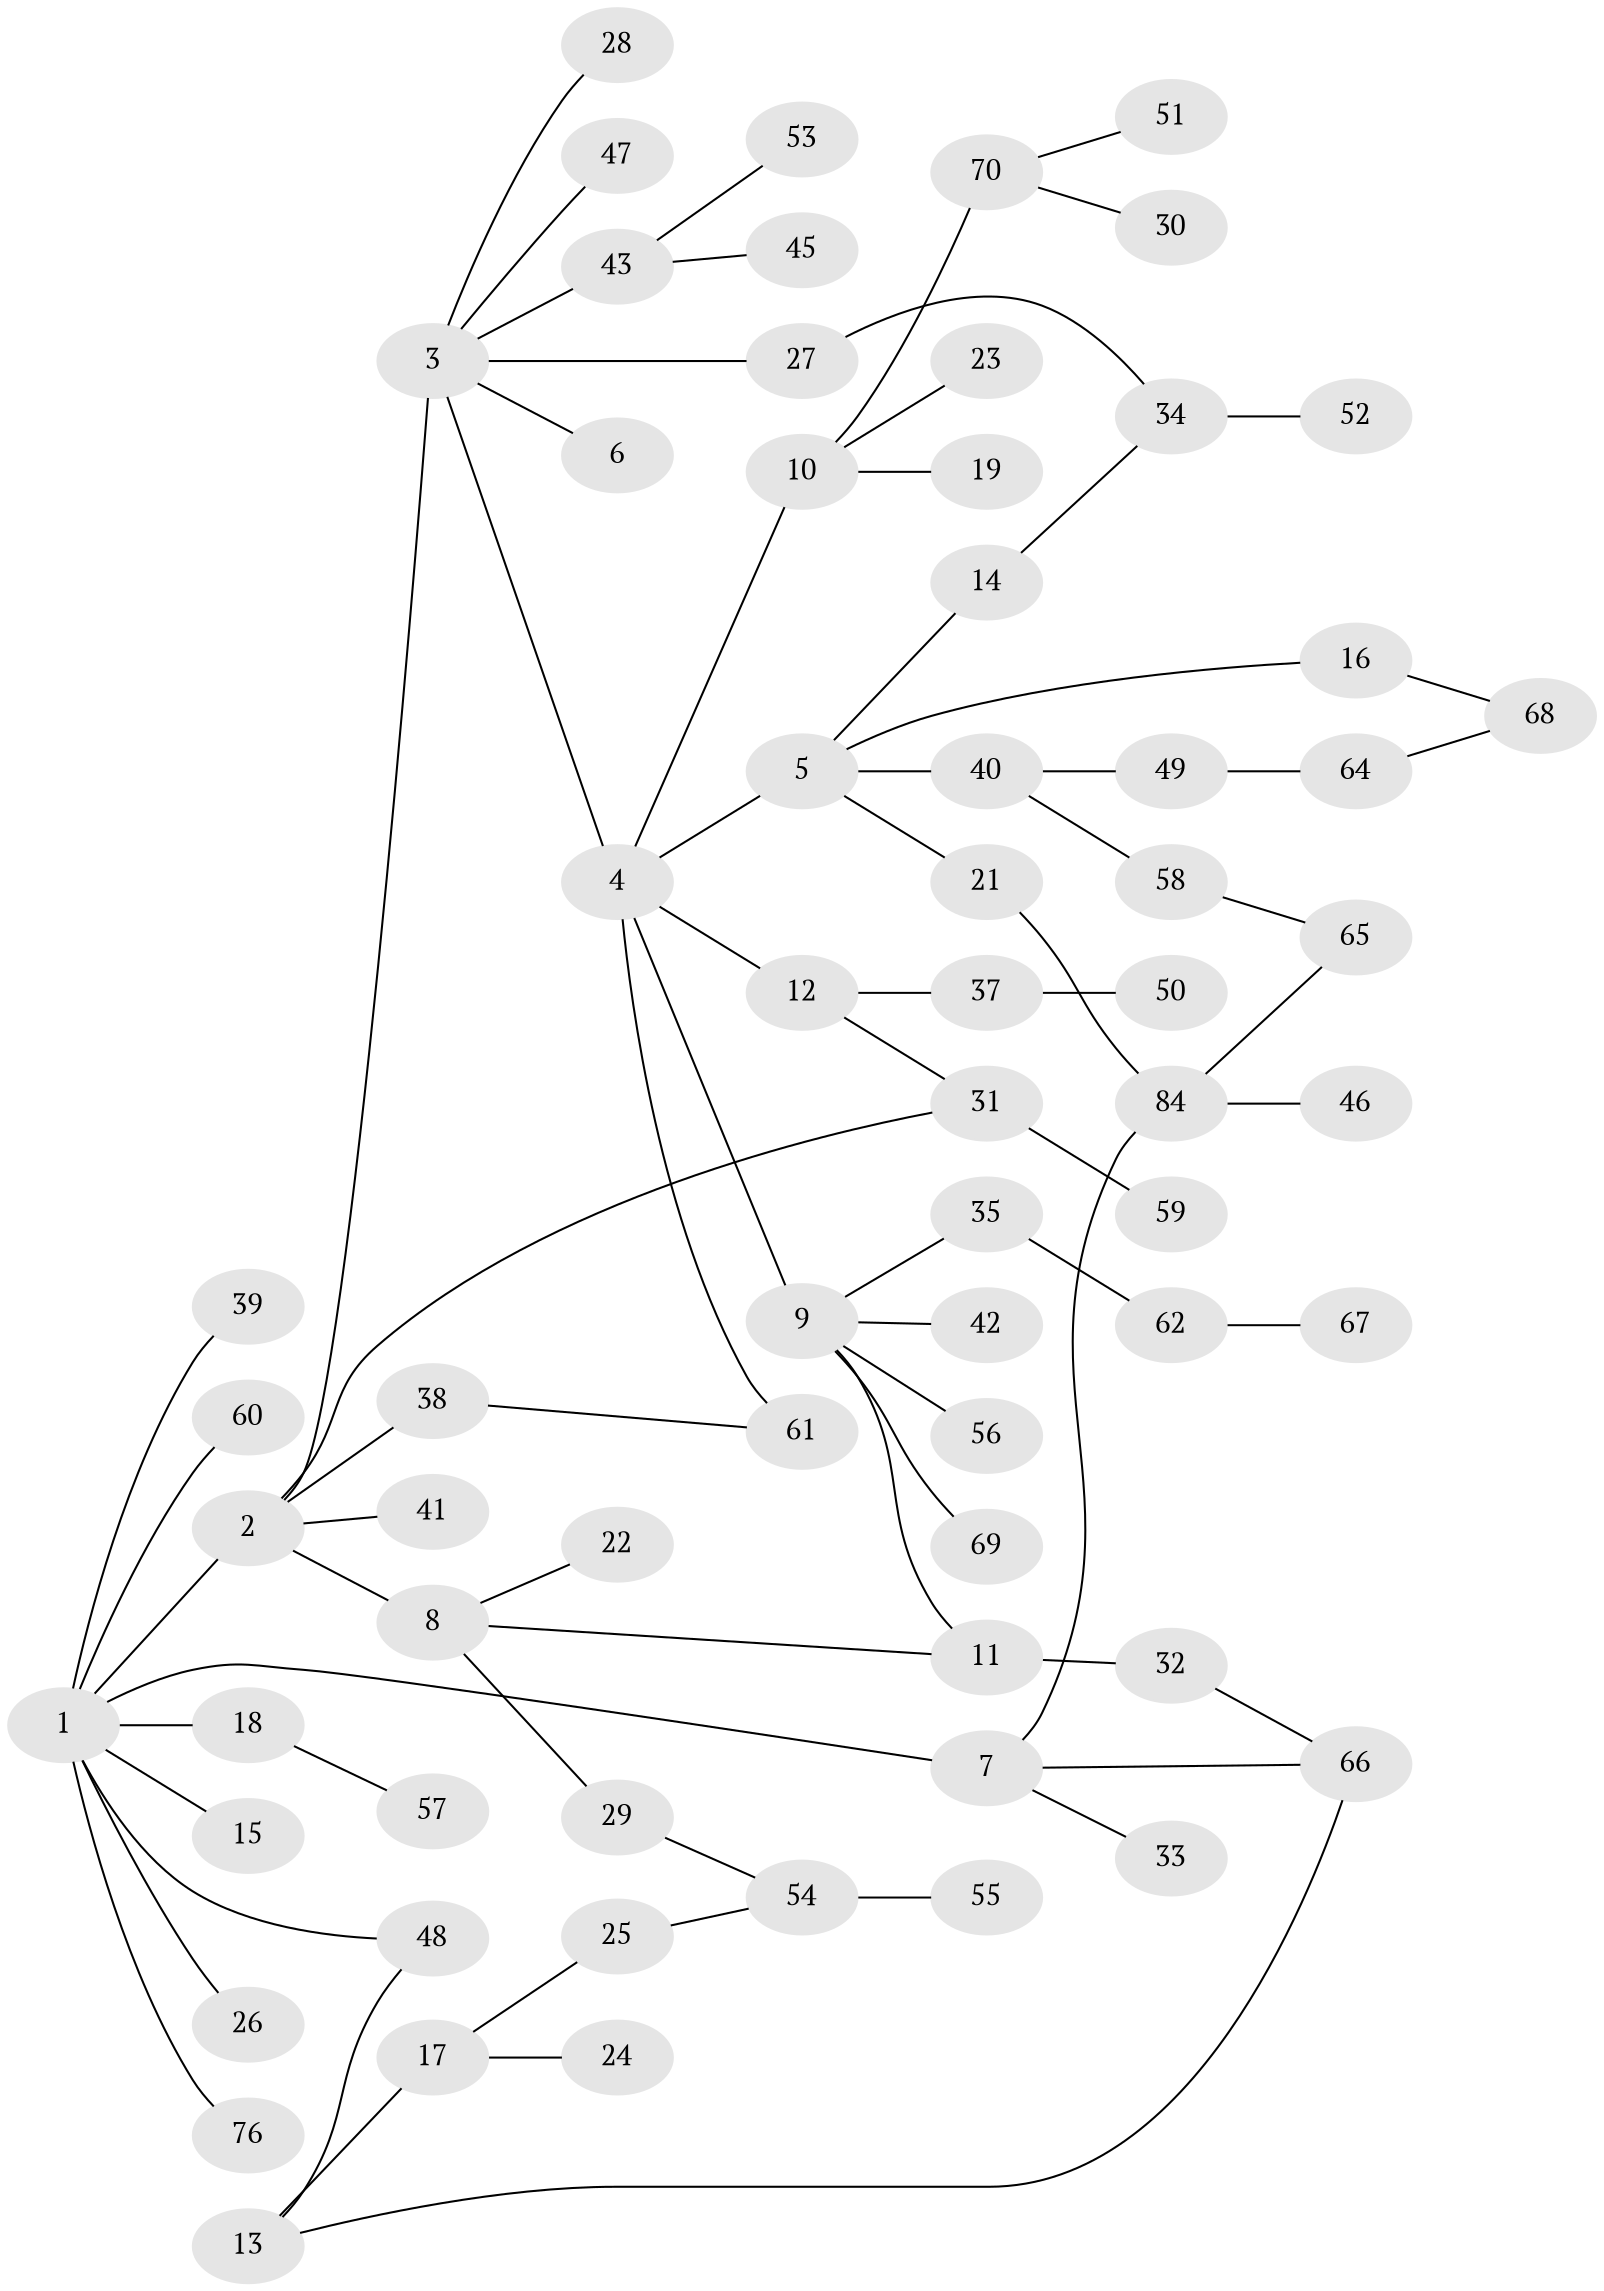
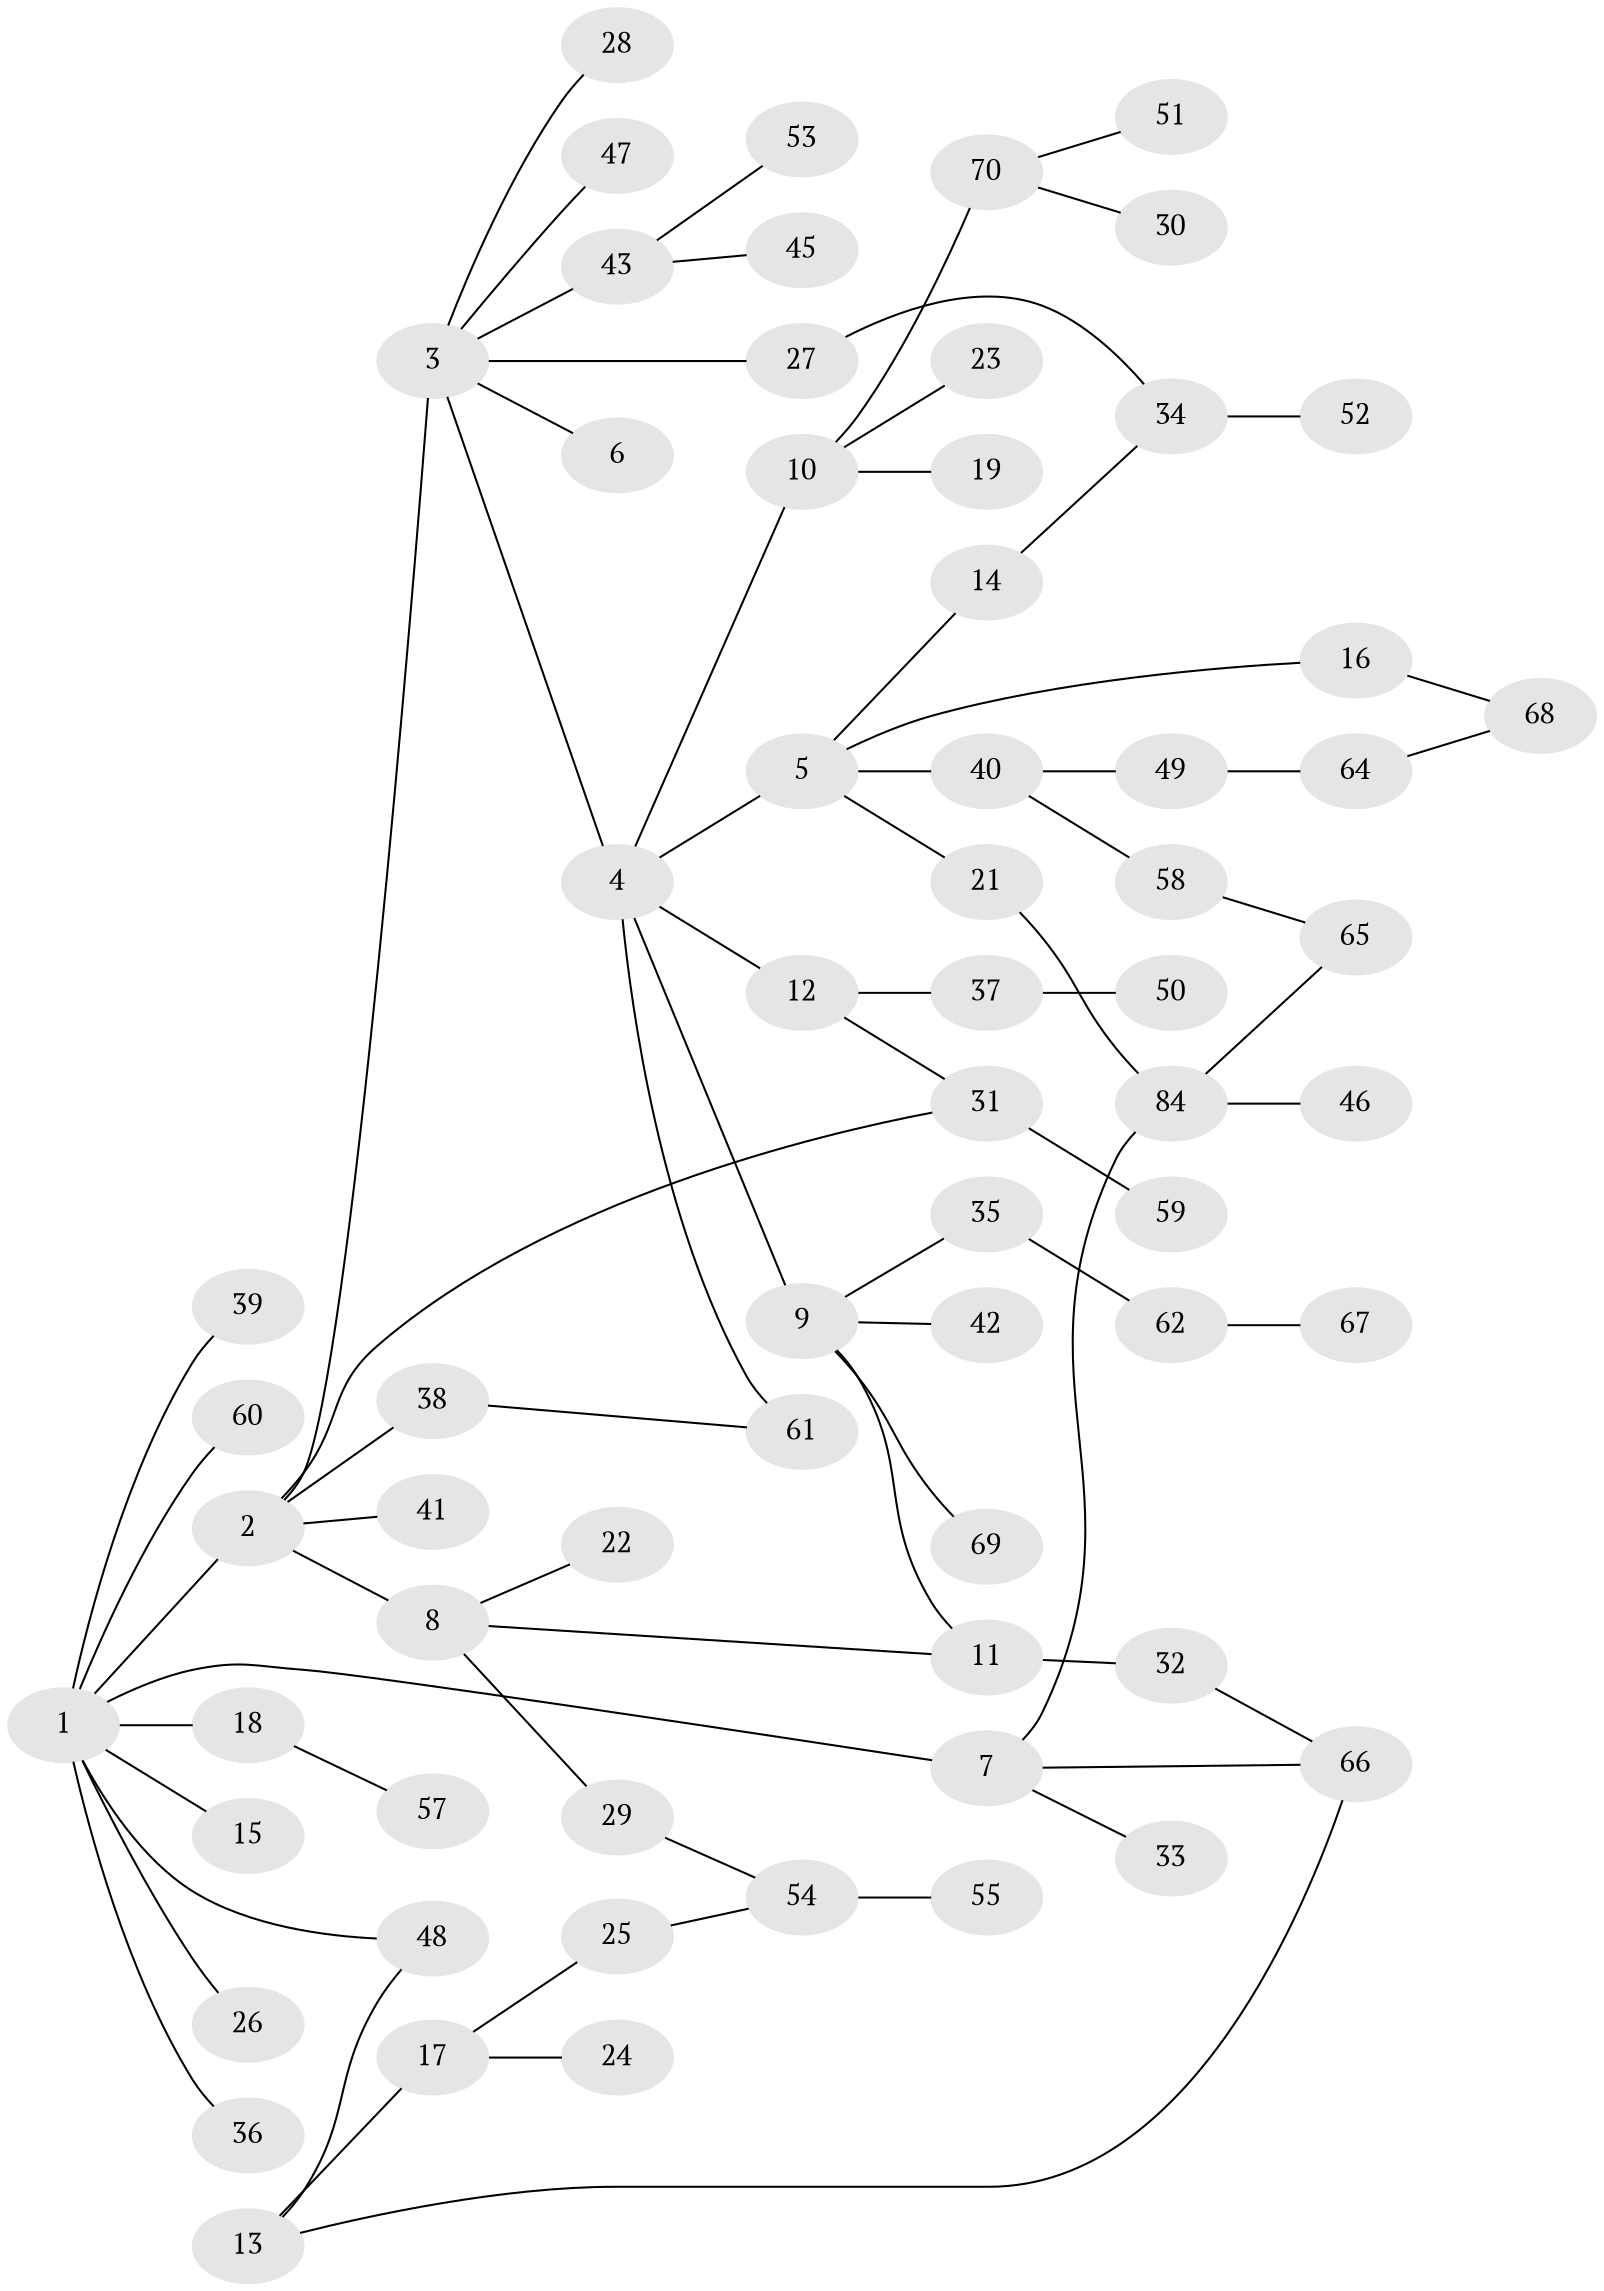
(987, 1436) -> none
(248, 2135) -> (248, 2135)
